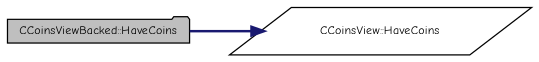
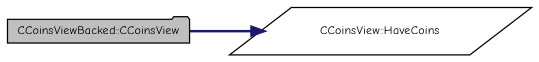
(99, 31) -> (99, 31)
